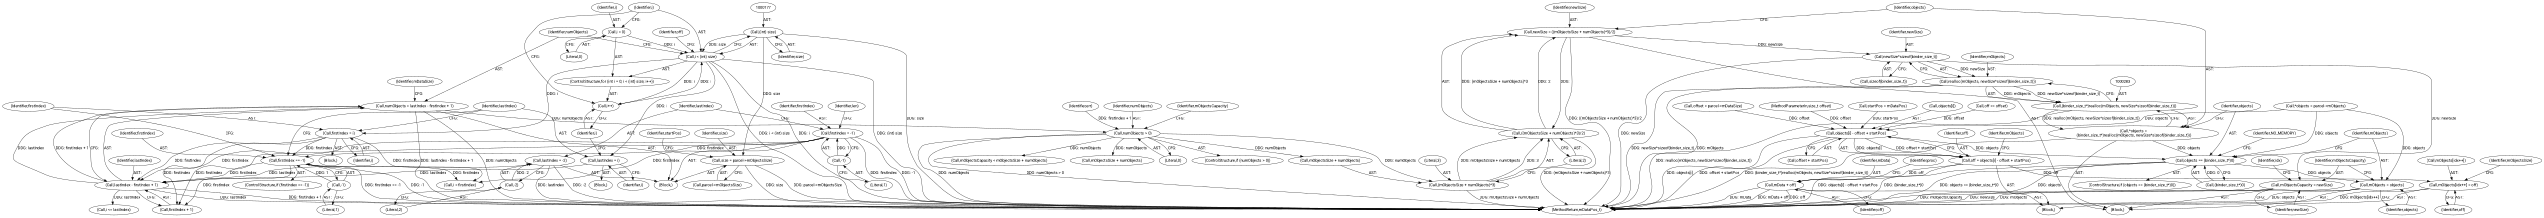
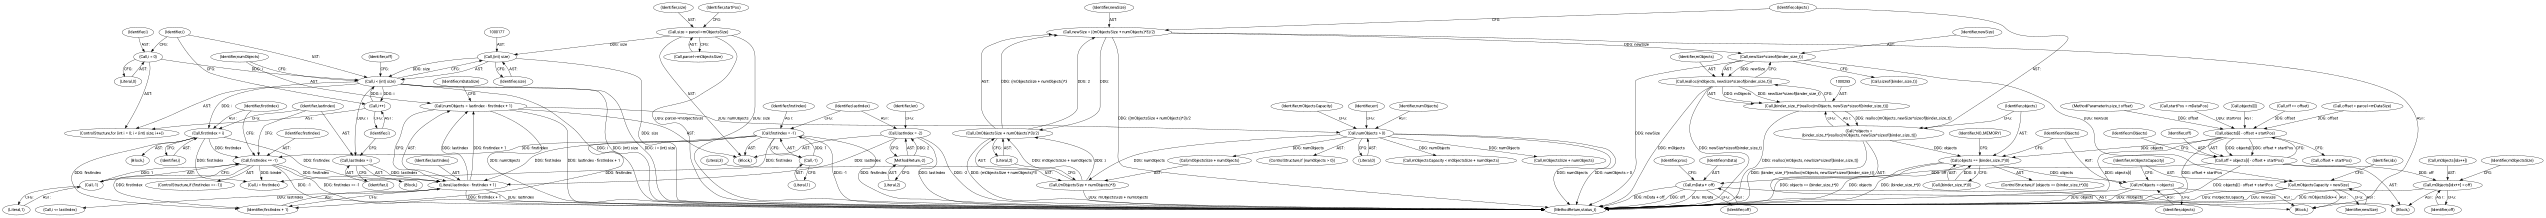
(1883, 69) -> none
(609, 93) -> (260, 121)
(763, 97) -> (593, 45)
(2316, 106) -> none
(843, 118) -> (905, 118)
(1115, 119) -> (1371, 119)
(1825, 146) -> none
(466, 173) -> (271, 173)
(132, 185) -> (468, 185)
(512, 185) -> (909, 161)
(177, 210) -> (268, 210)
(1577, 210) -> (1575, 210)
